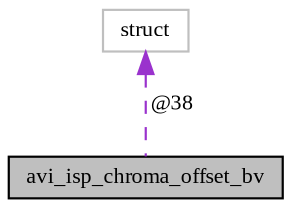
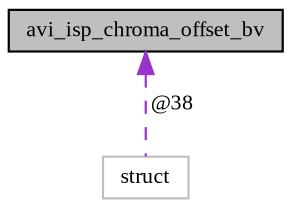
(146, 115) -> (146, 115)
